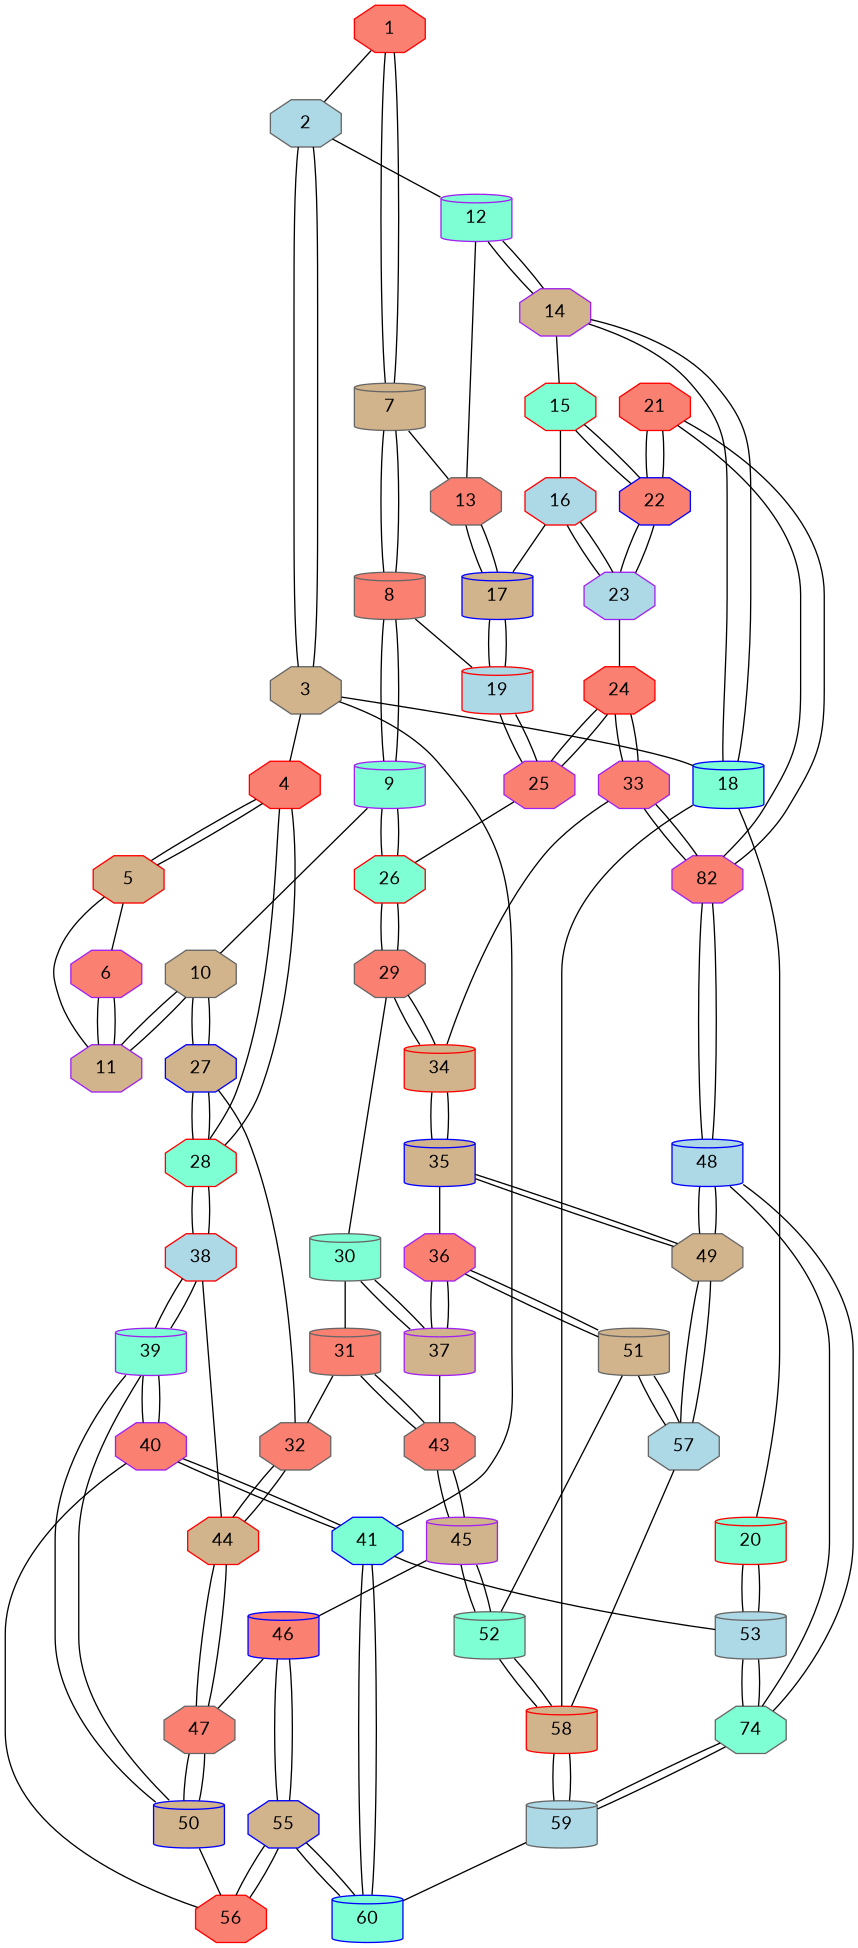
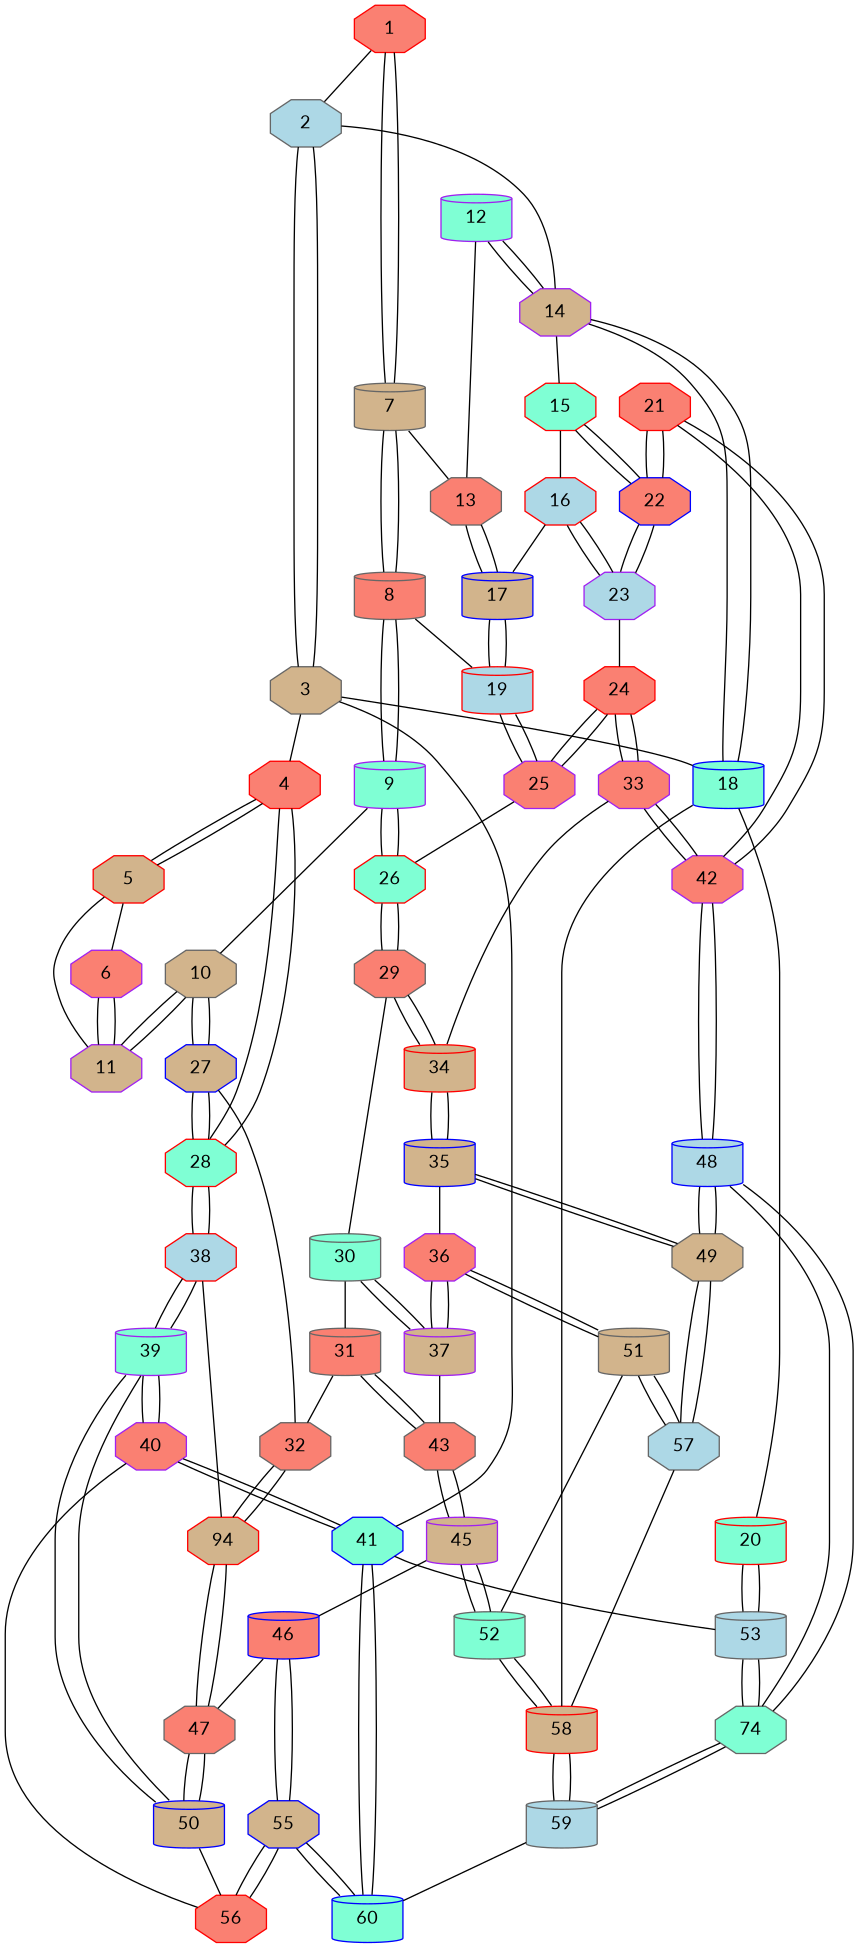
(389, 170) -> (485, 165)
(707, 879) -> (707, 879)
(223, 1541) -> (223, 1541)
